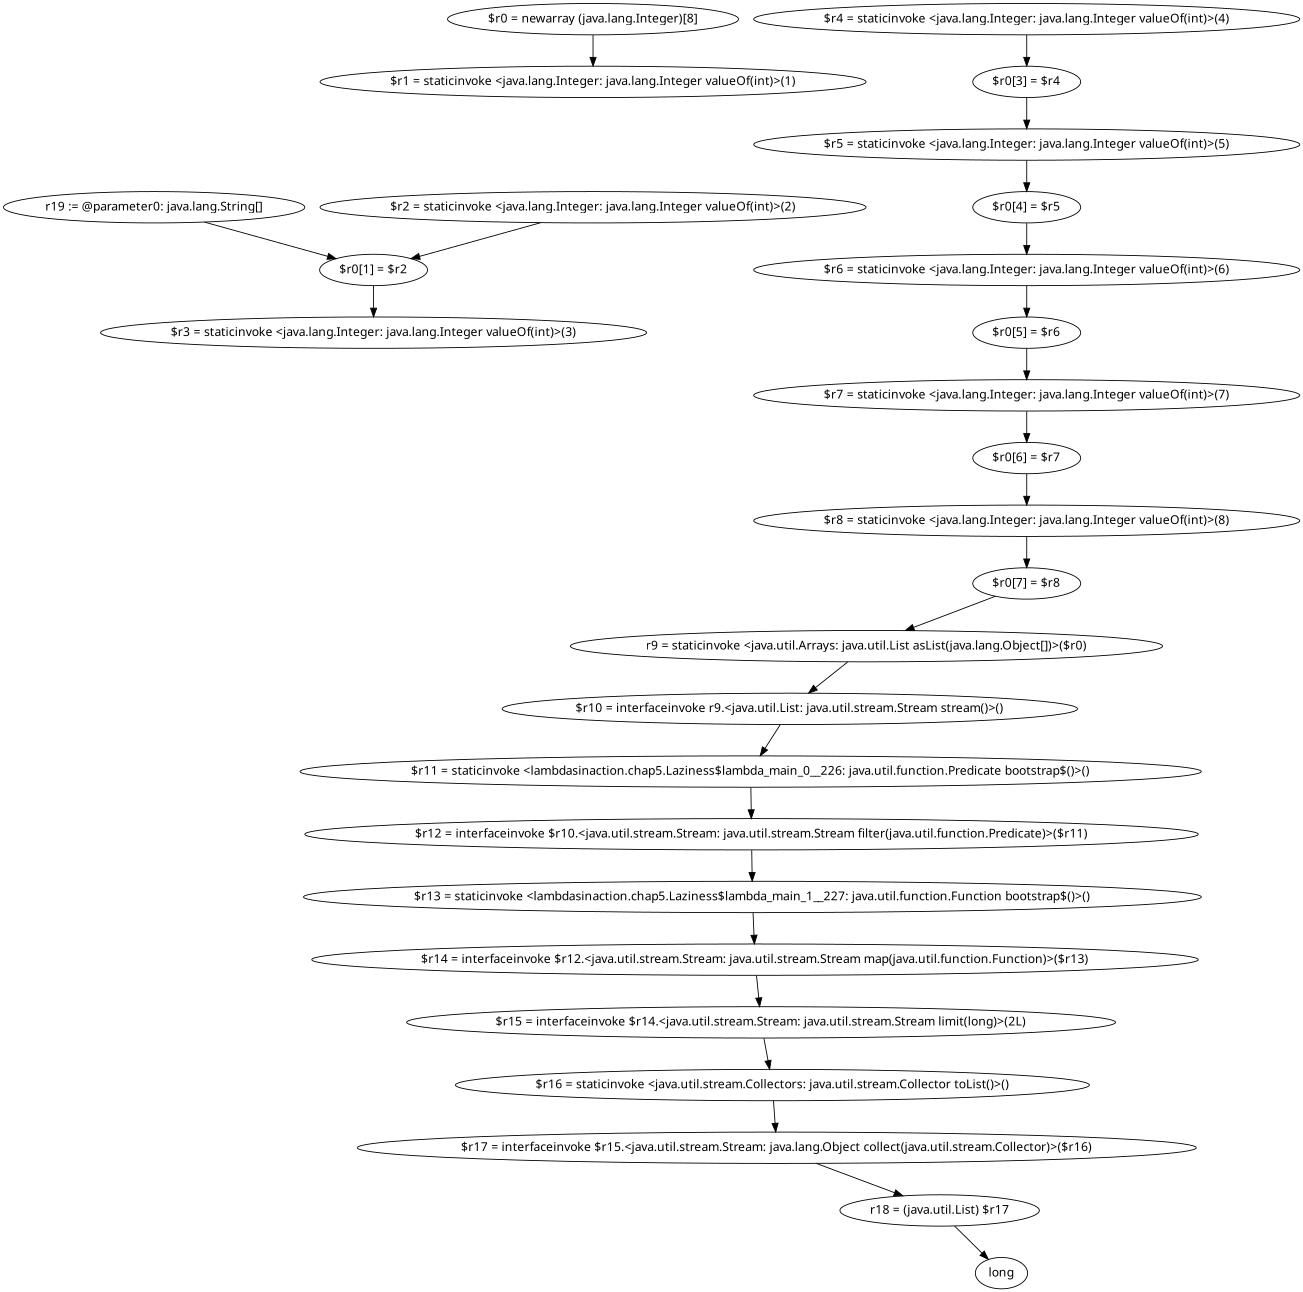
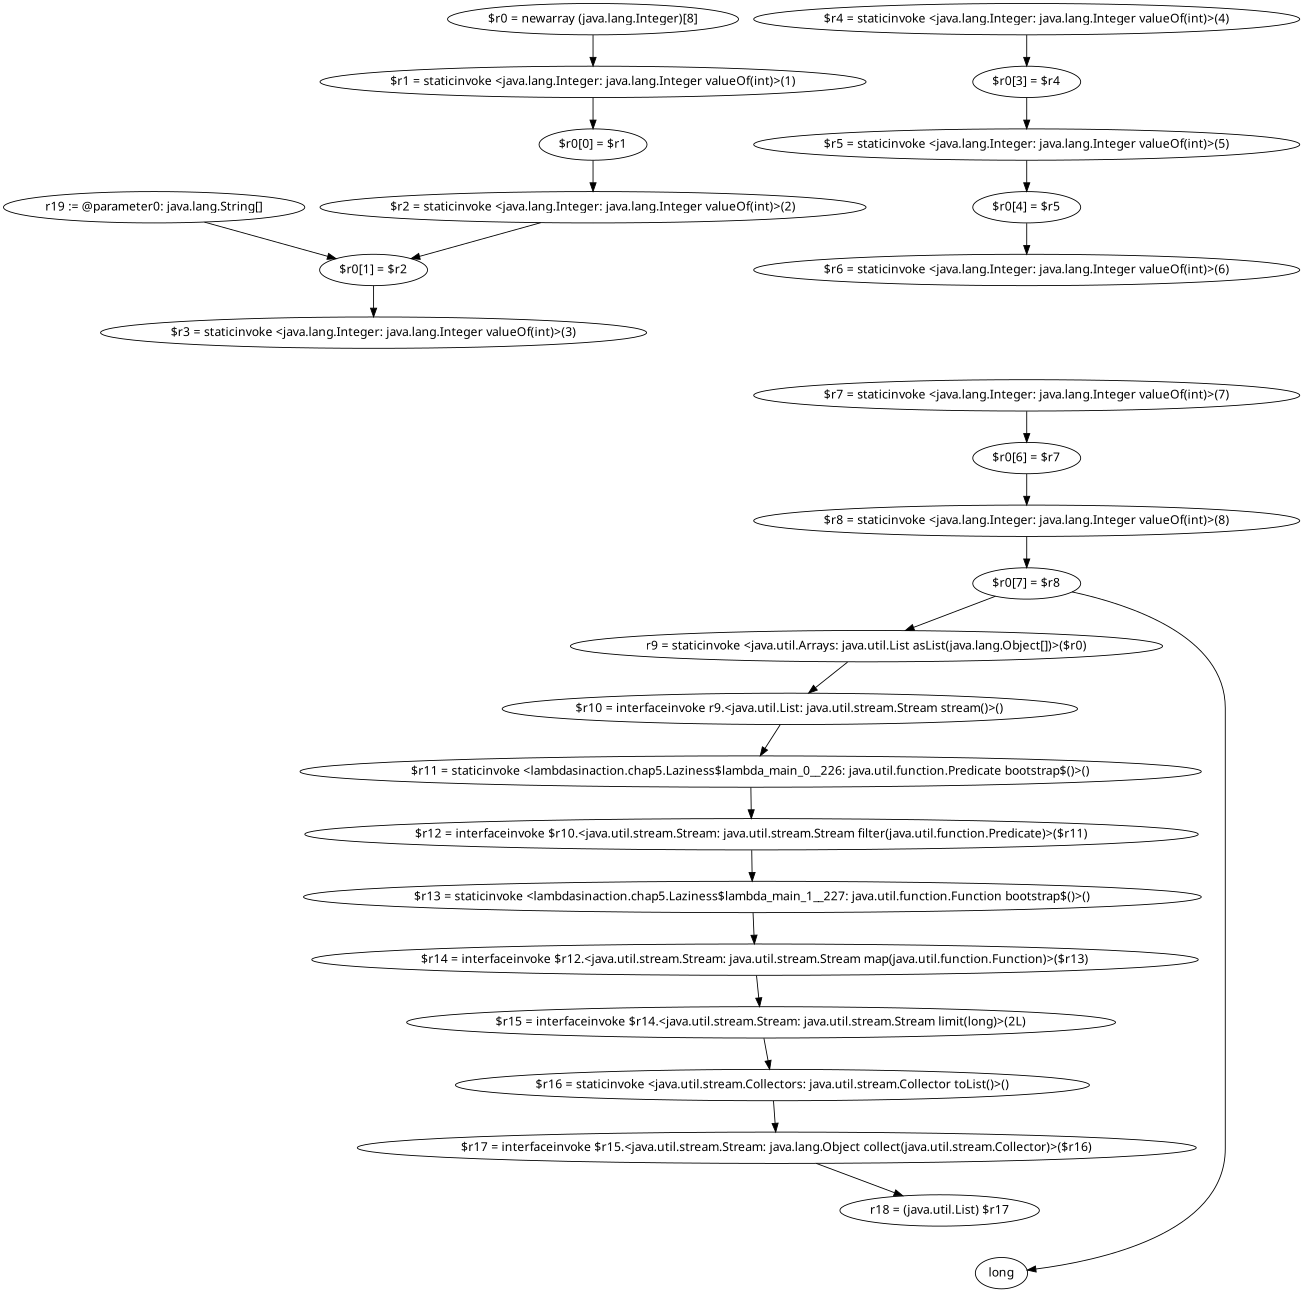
none -> (593, 145)
(1027, 333) -> none
(968, 1240) -> (1225, 947)
